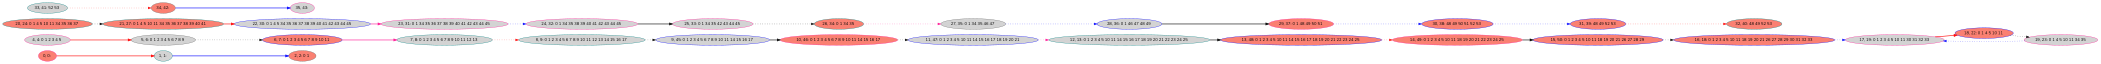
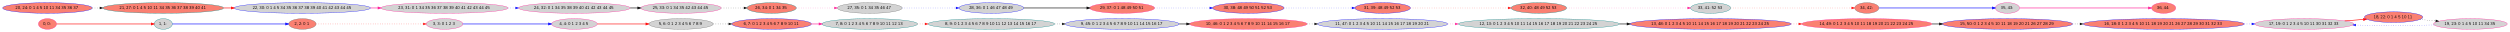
none -> (1627, 8)
none -> (2164, 8)
(47, 24) -> (47, 8)
none -> (445, 24)
